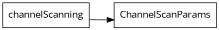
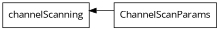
(98, 20) -> (105, 11)
